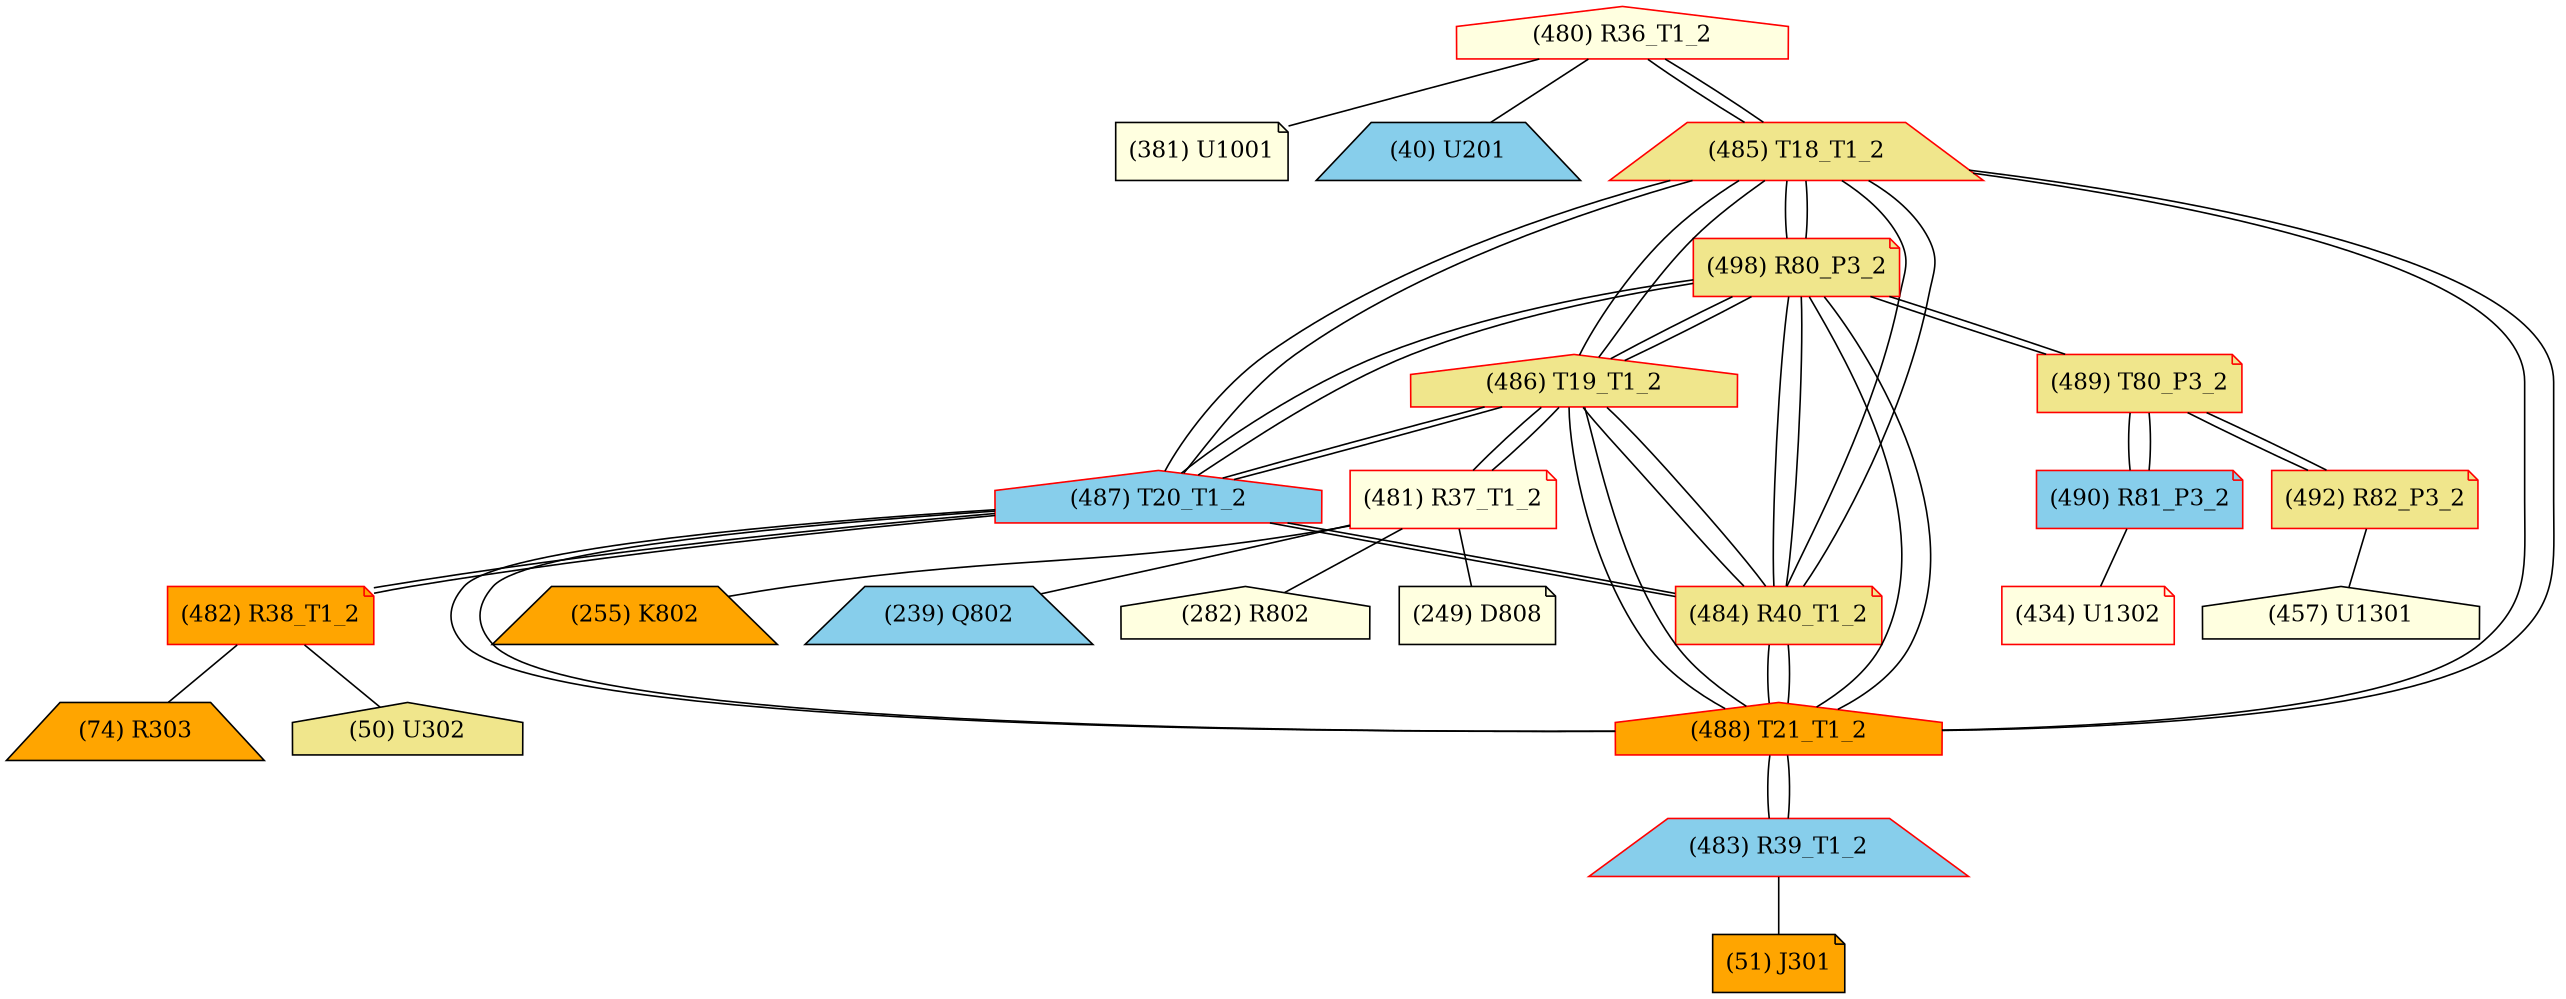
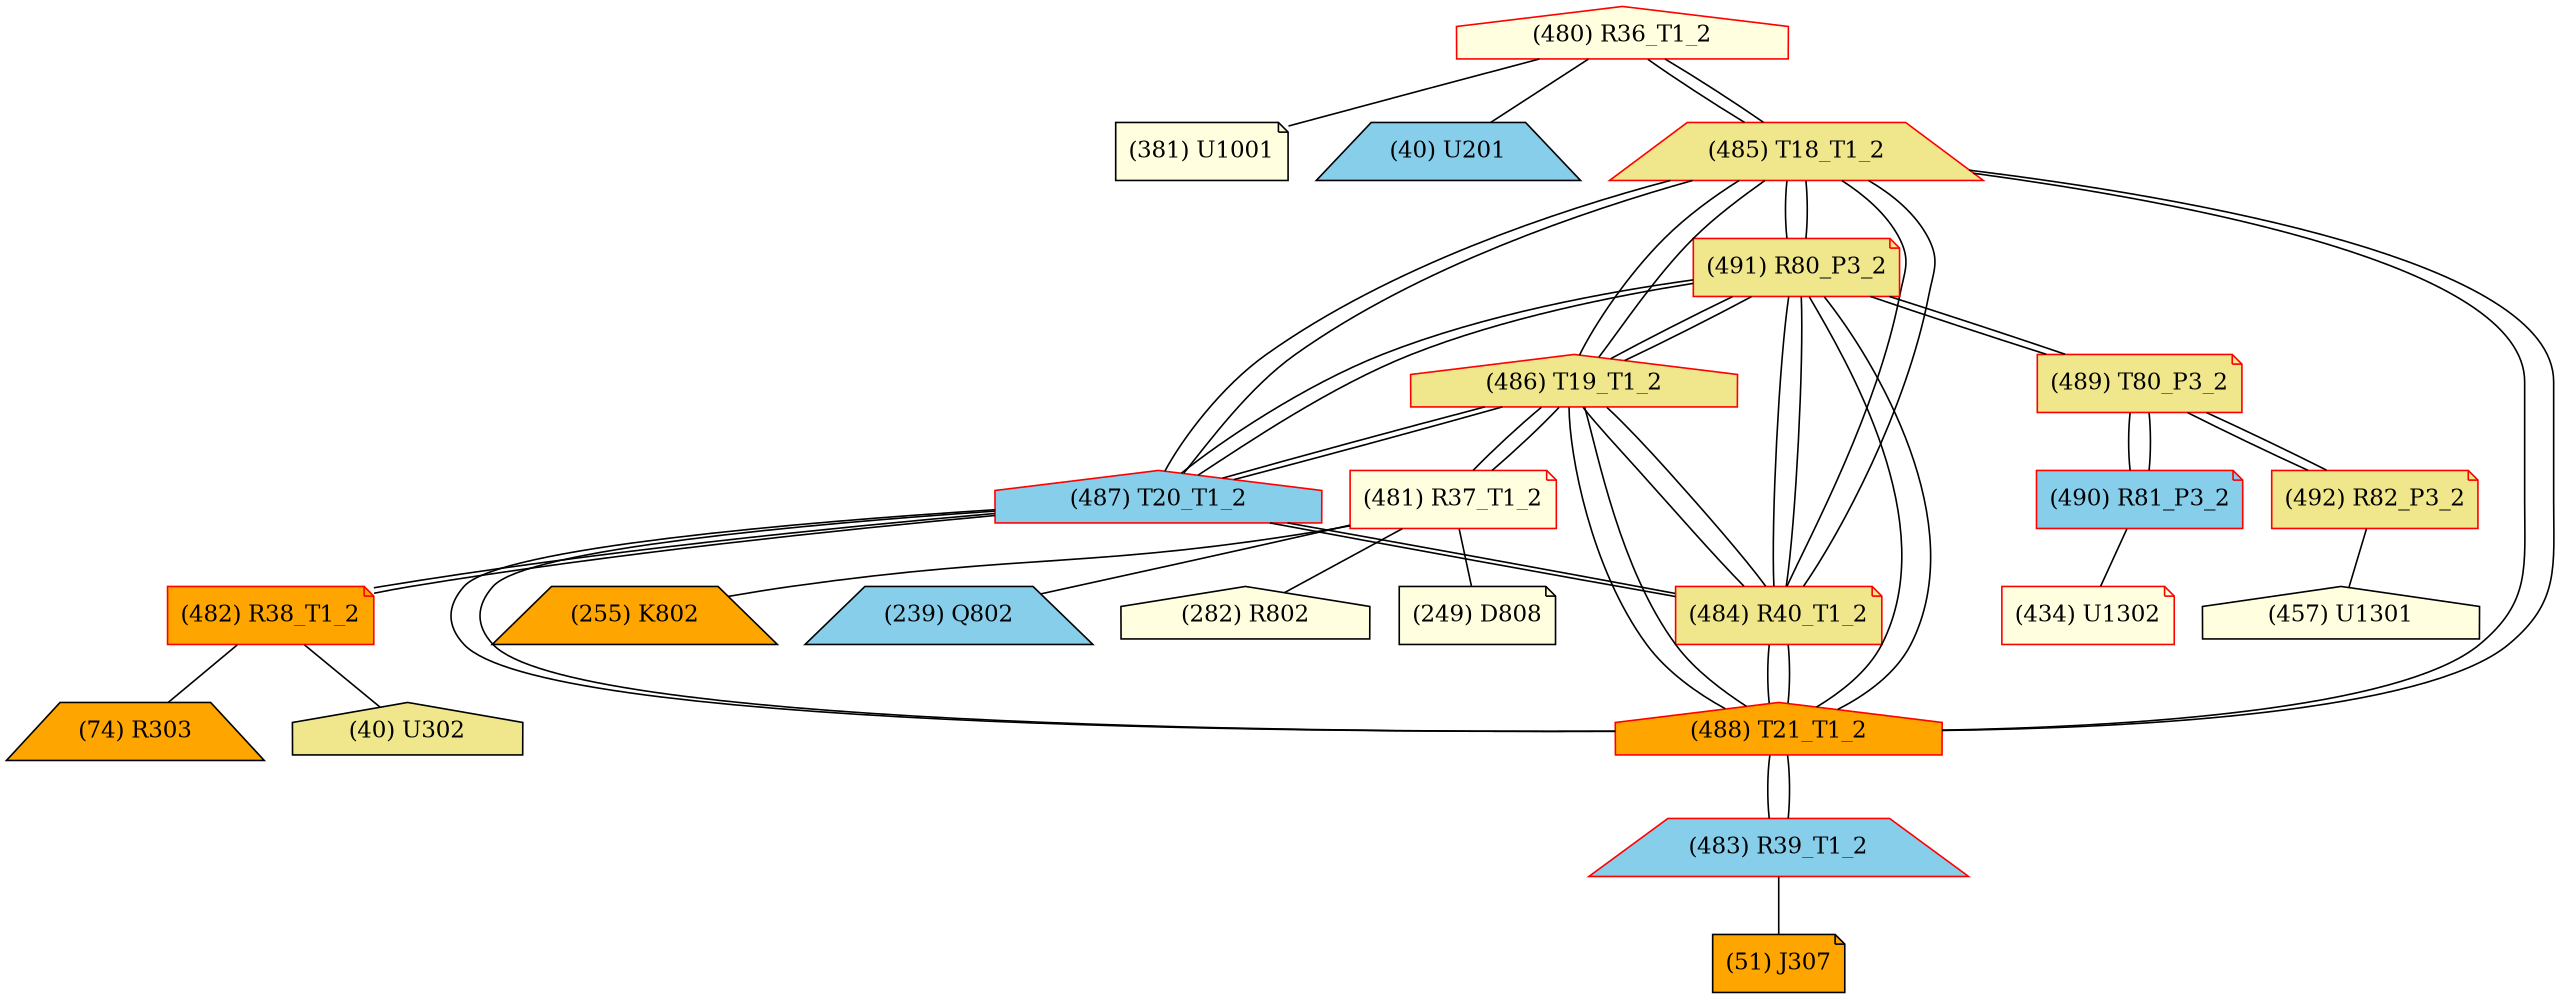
(1796, 267) -> (1796, 267)
(408, 731) -> (408, 731)
(1779, 963) -> (1779, 963)
